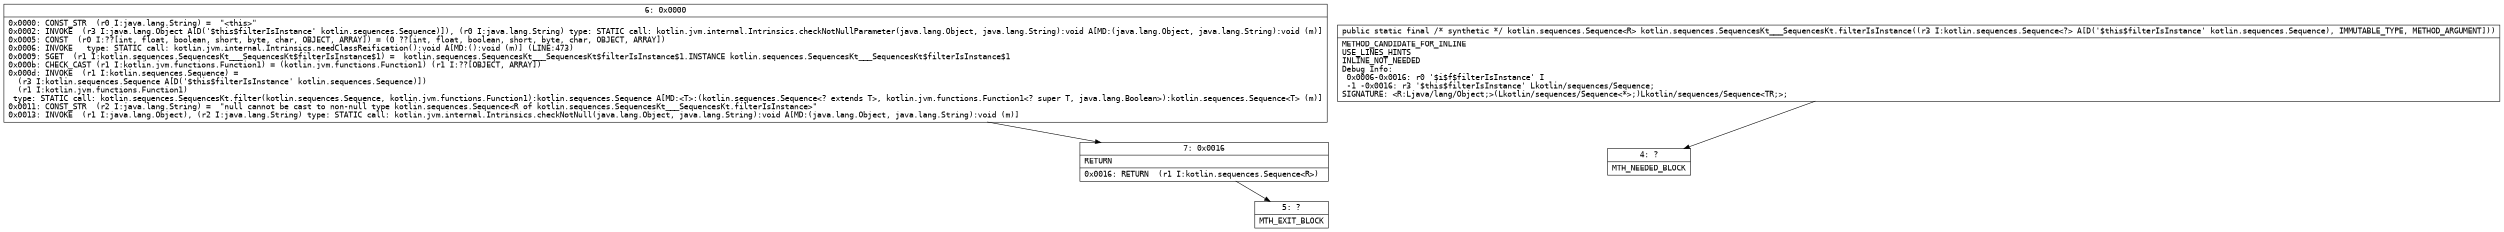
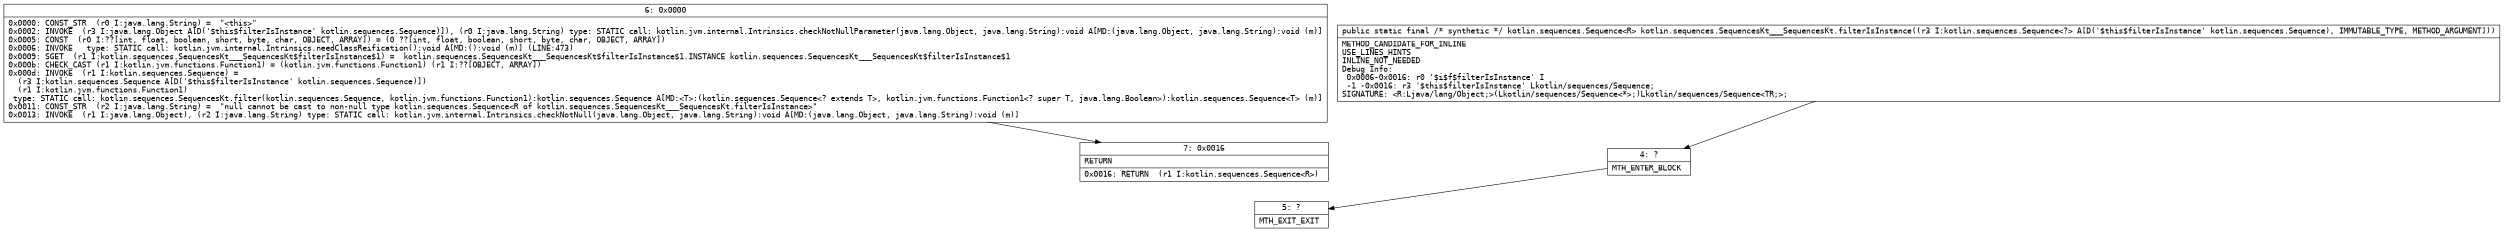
(1649, 168) -> (1647, 168)
(1250, 190) -> (1471, 188)
(1292, 221) -> (1289, 221)
